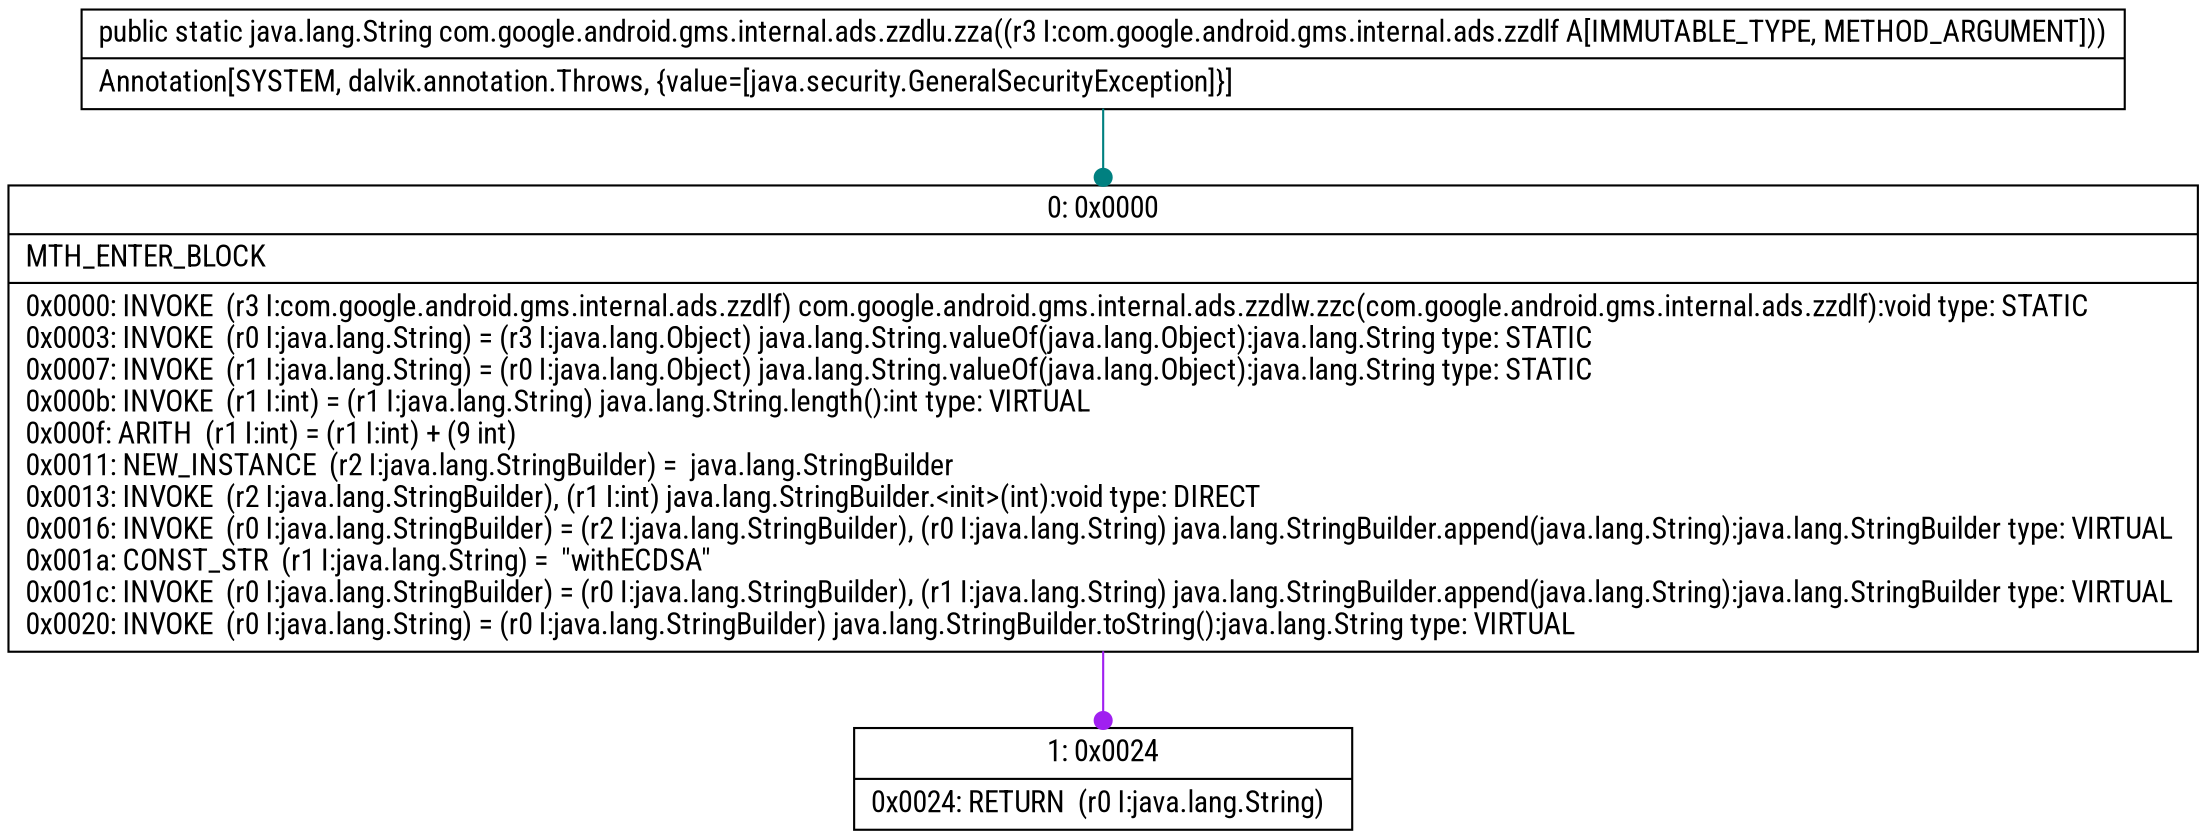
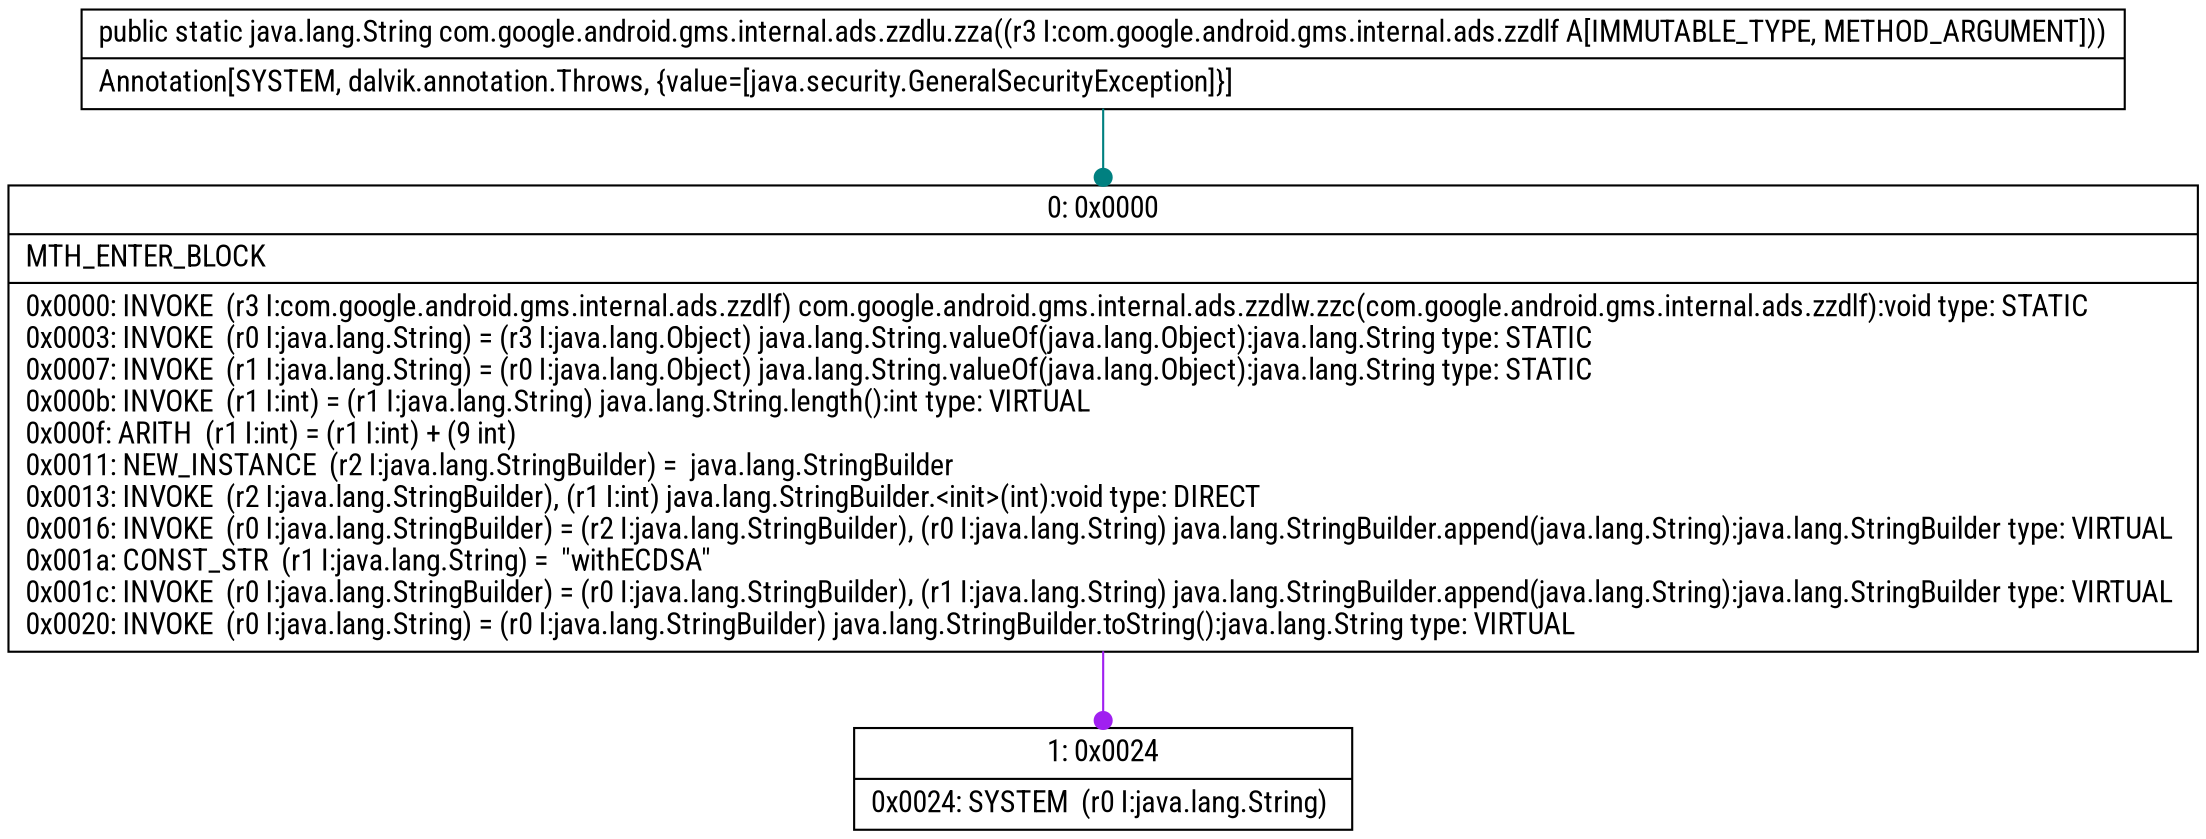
(1101, 803) -> (1103, 803)
